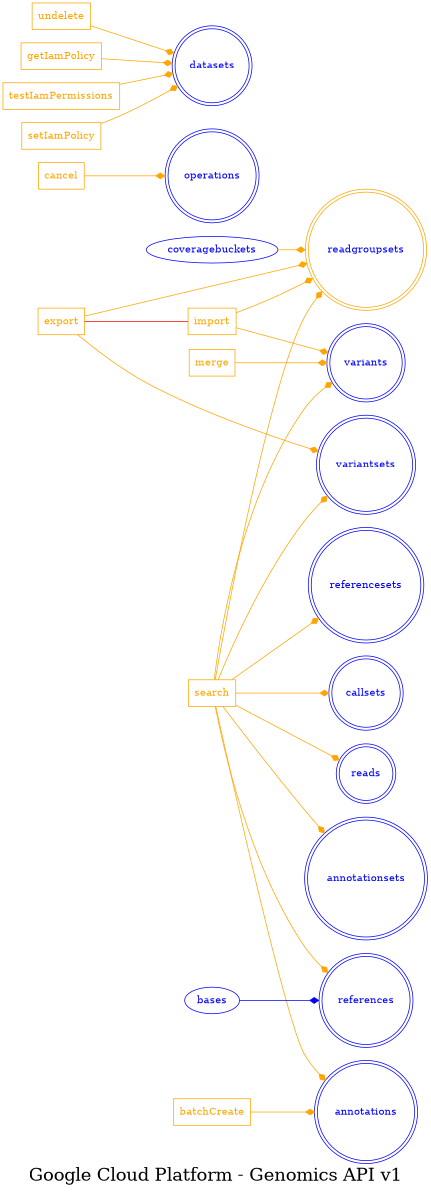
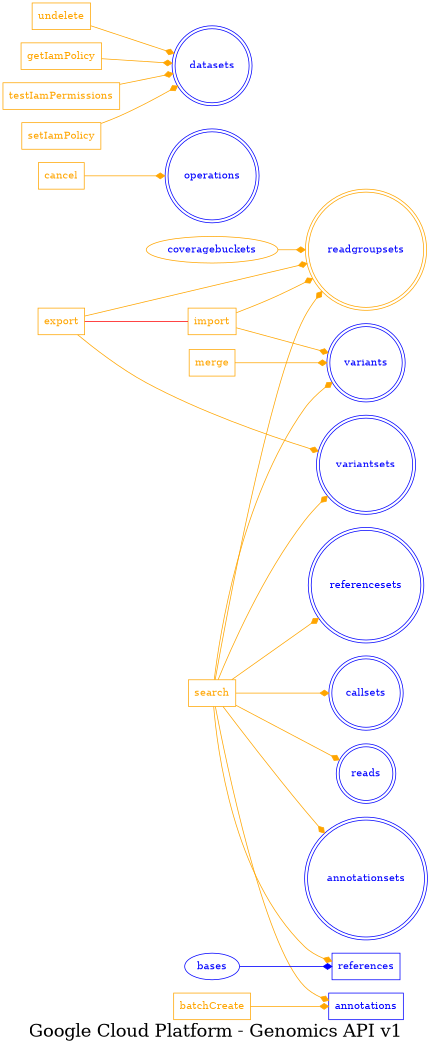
(212, 250) -> (212, 250)
(366, 1000) -> (366, 966)
(366, 1112) -> (366, 1006)
